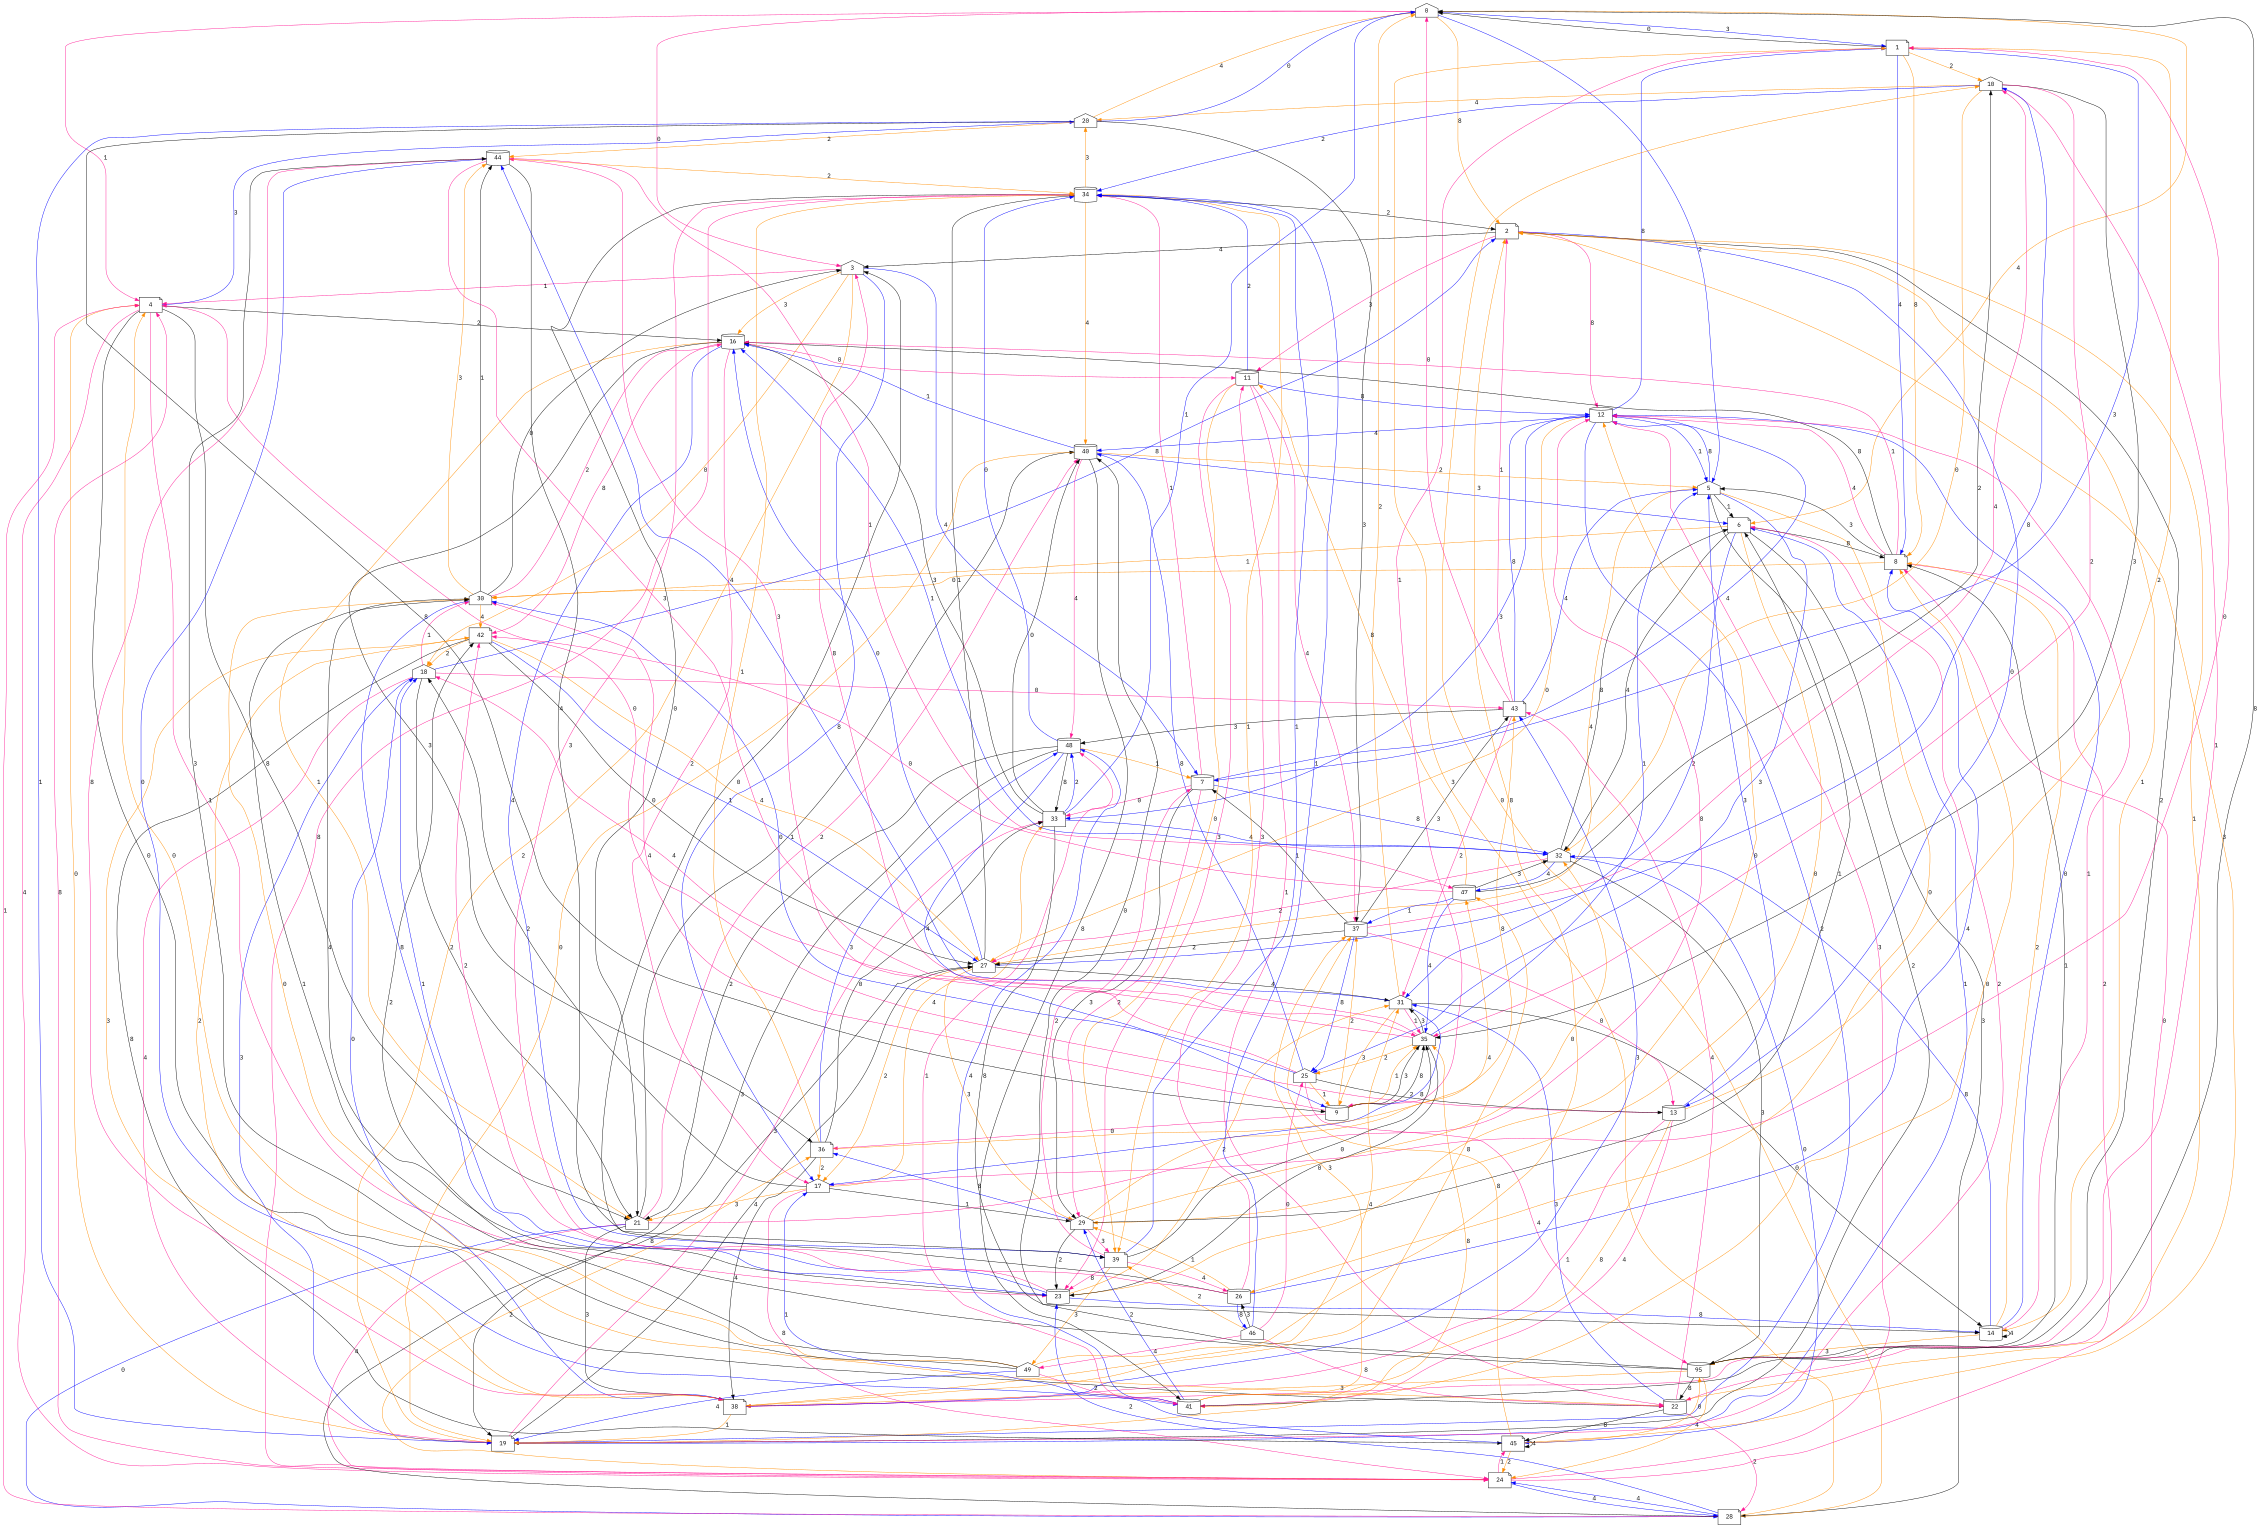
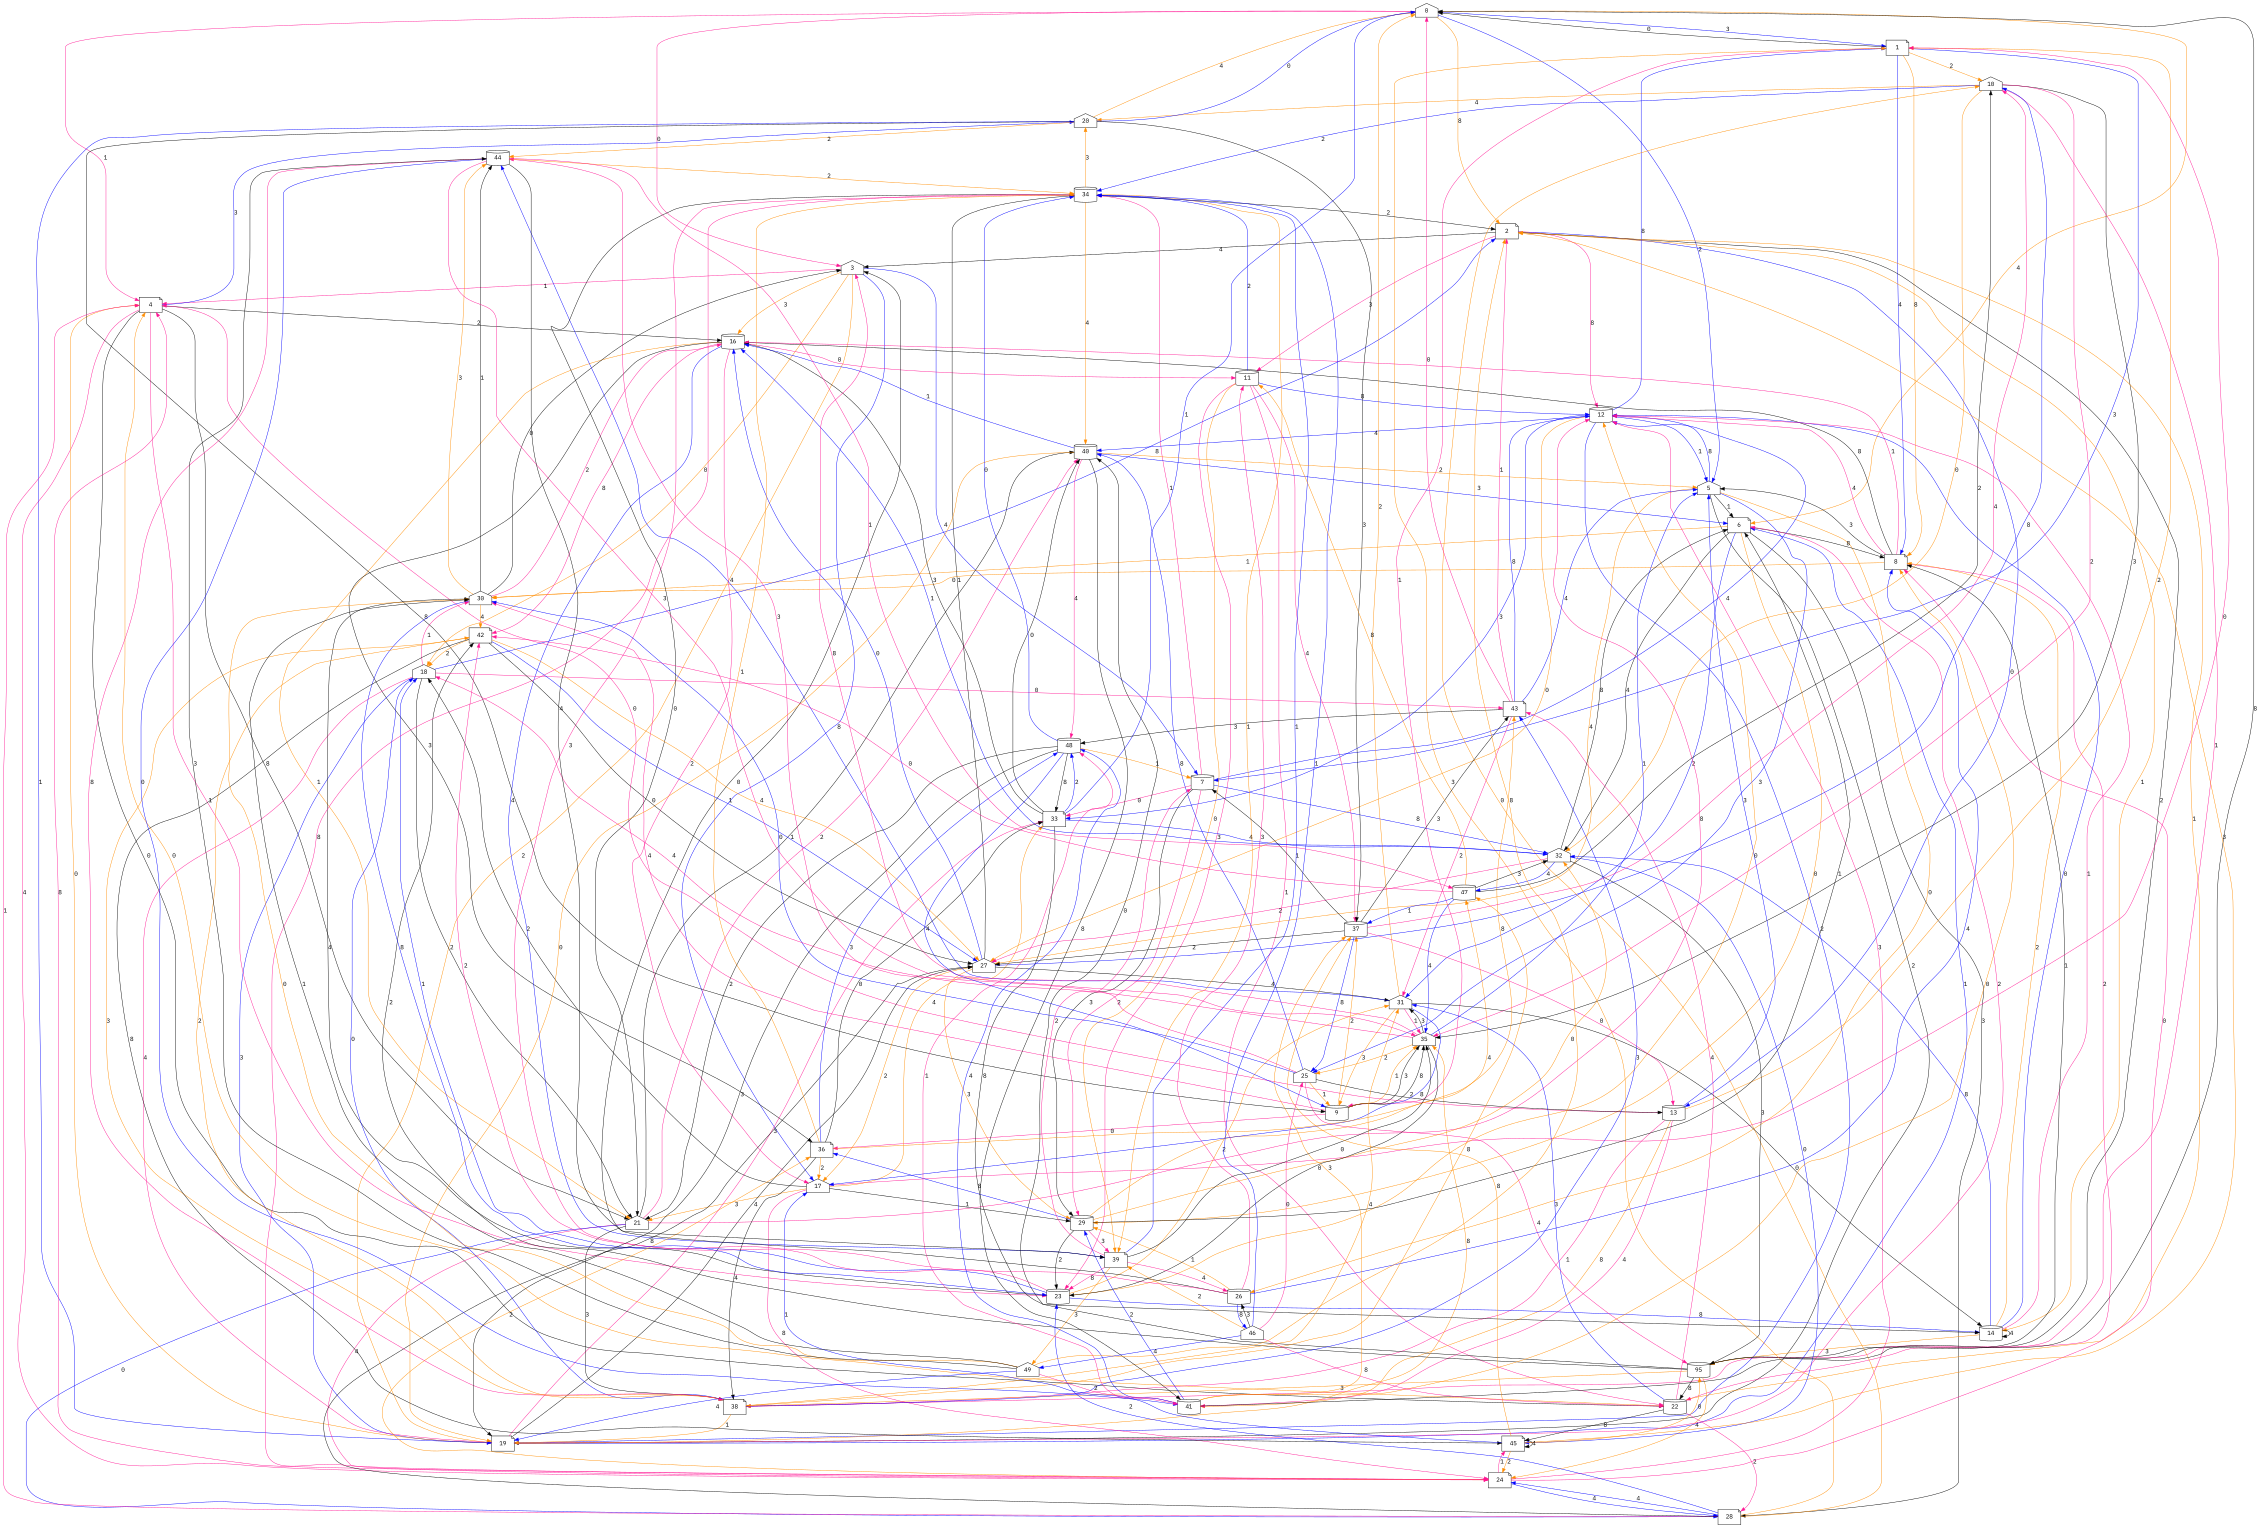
(1082, 1223) -> (1082, 1223)
(1142, 1351) -> (1142, 1351)
